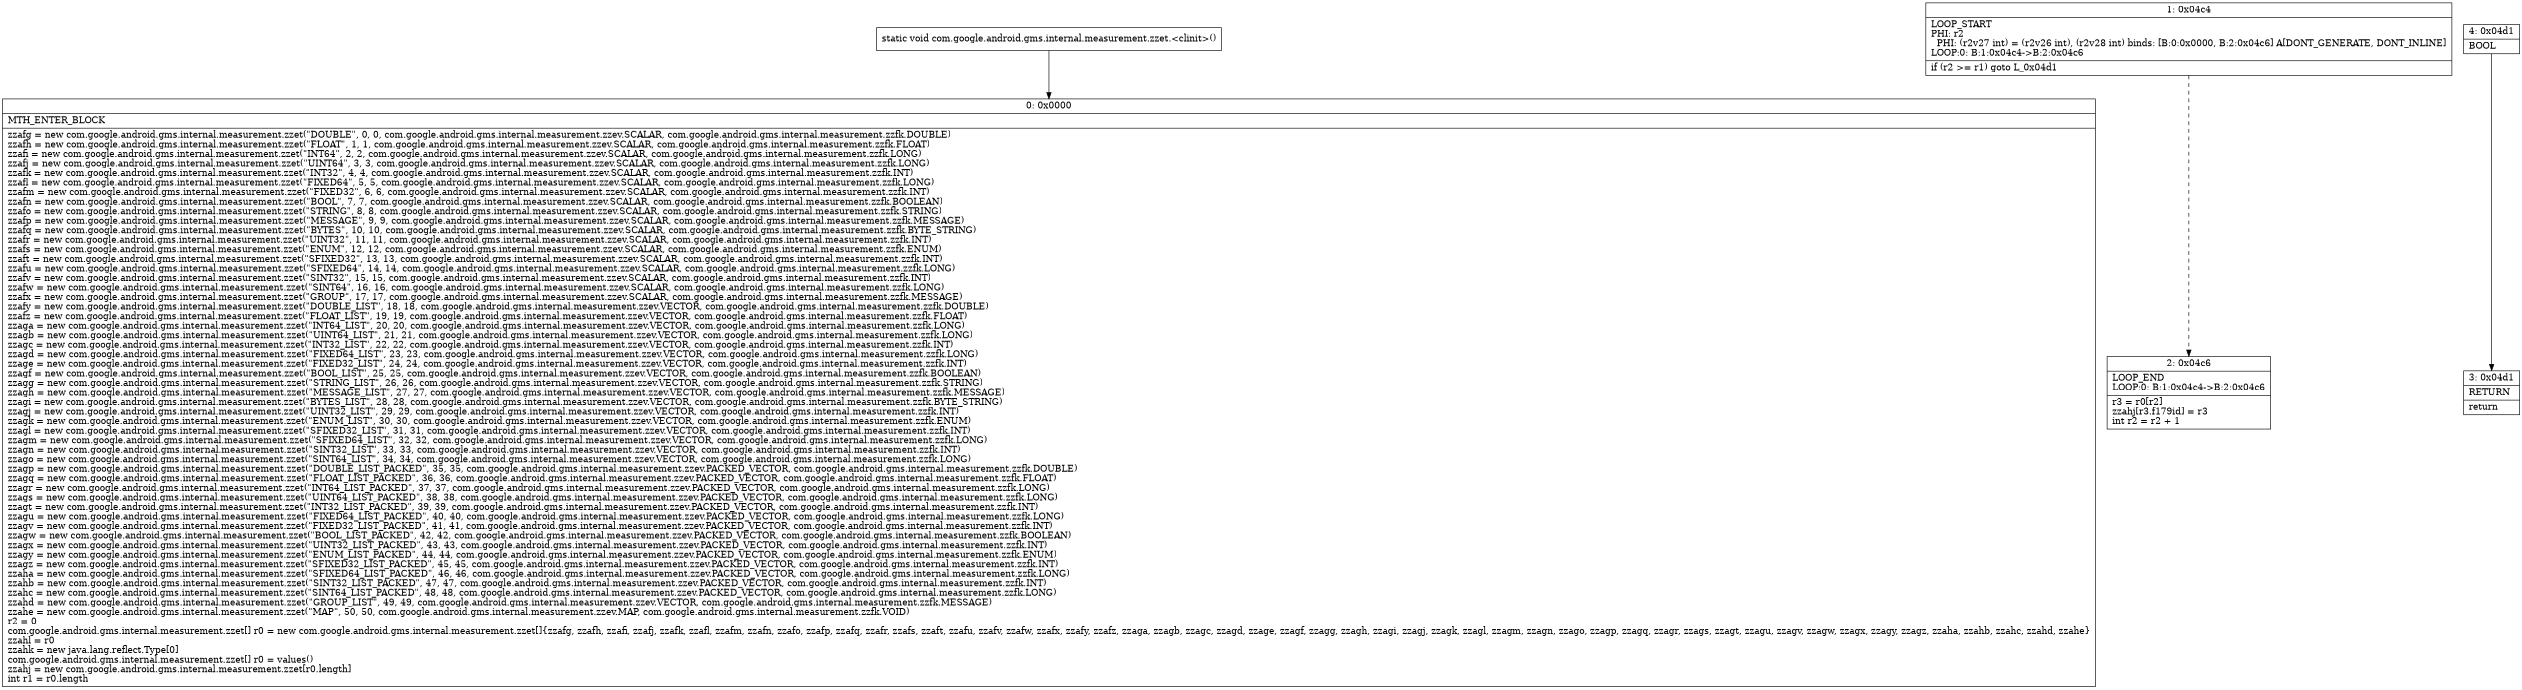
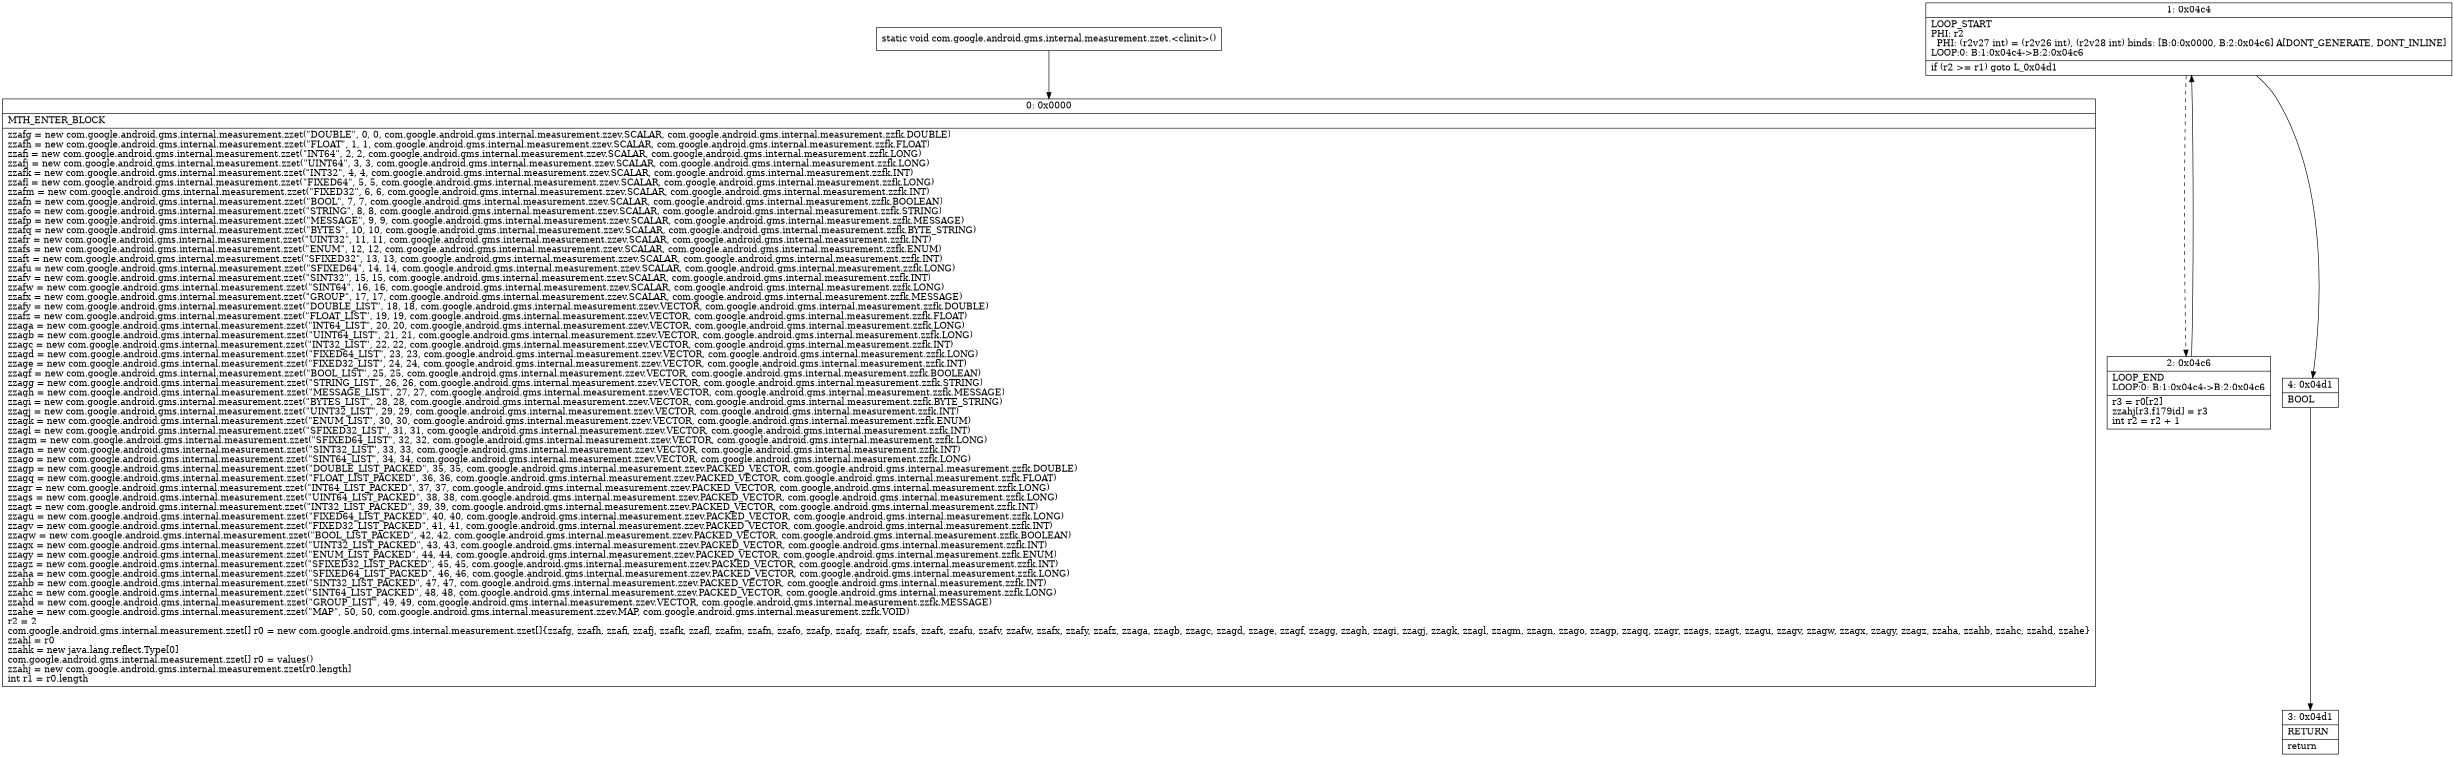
none -> (2315, 216)
none -> (2193, 219)
(22, 622) -> (22, 622)
